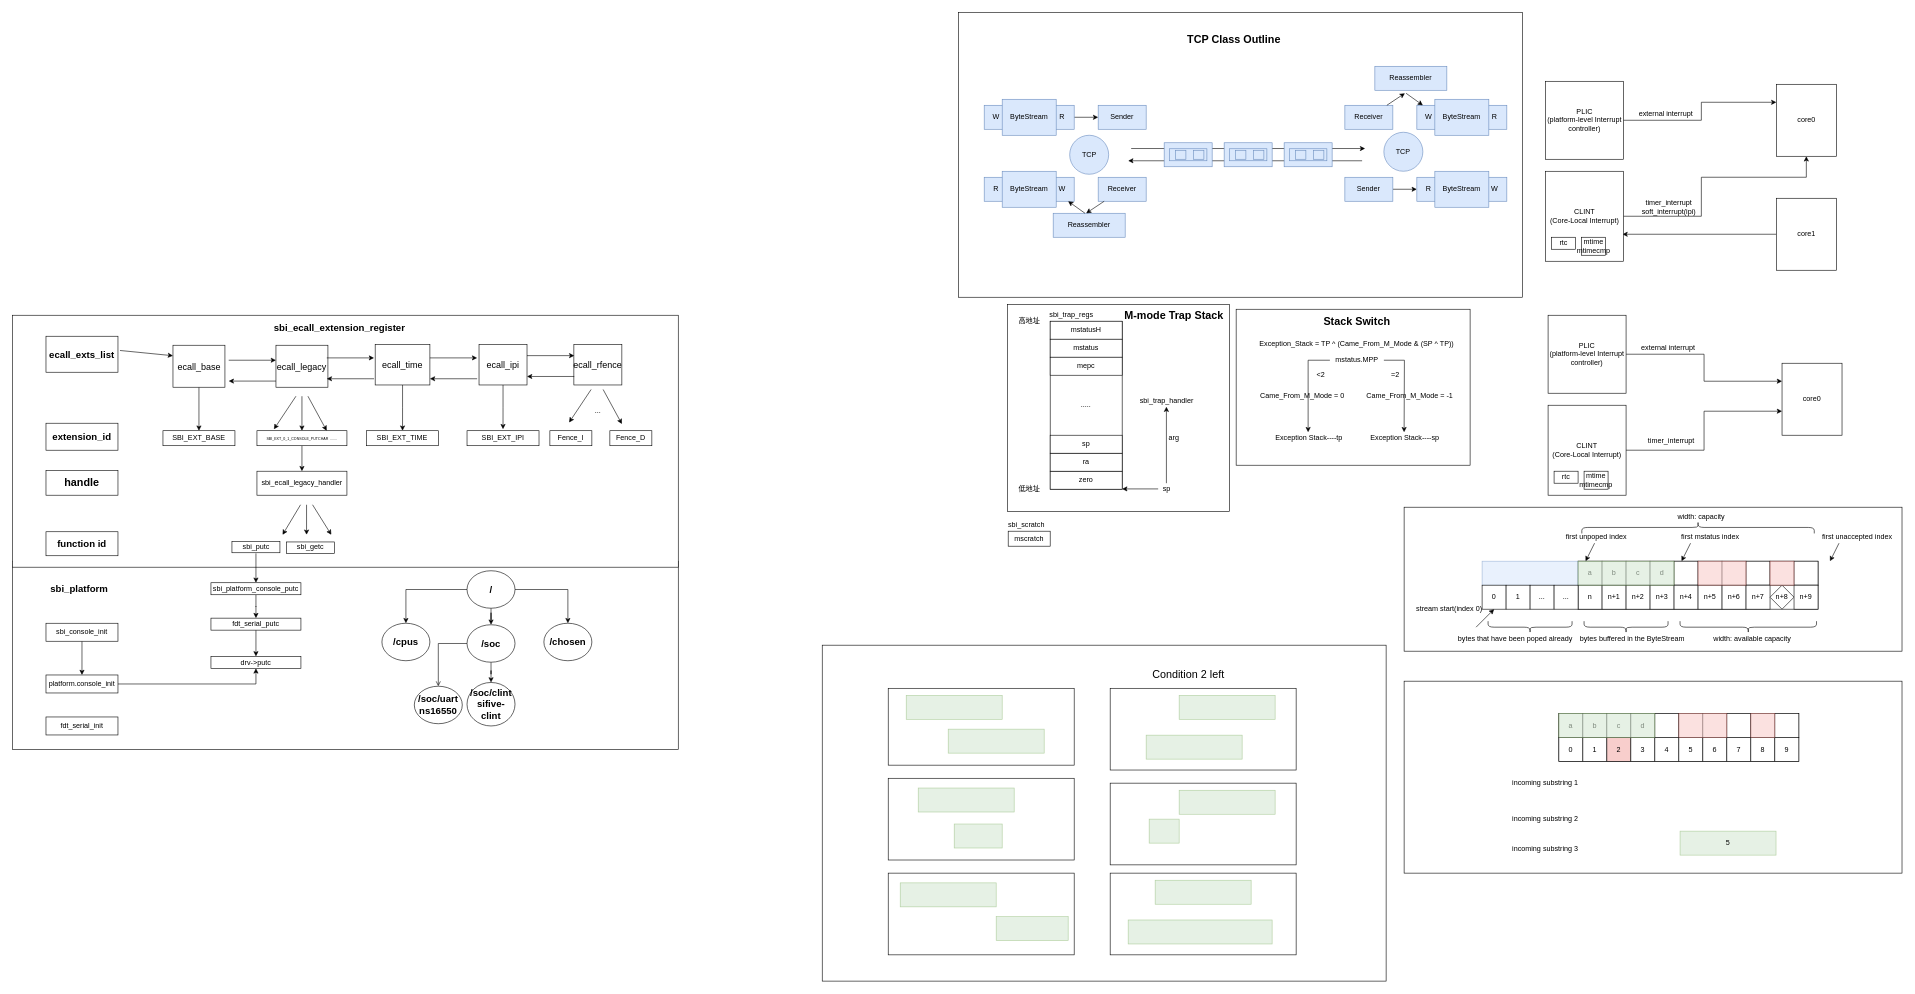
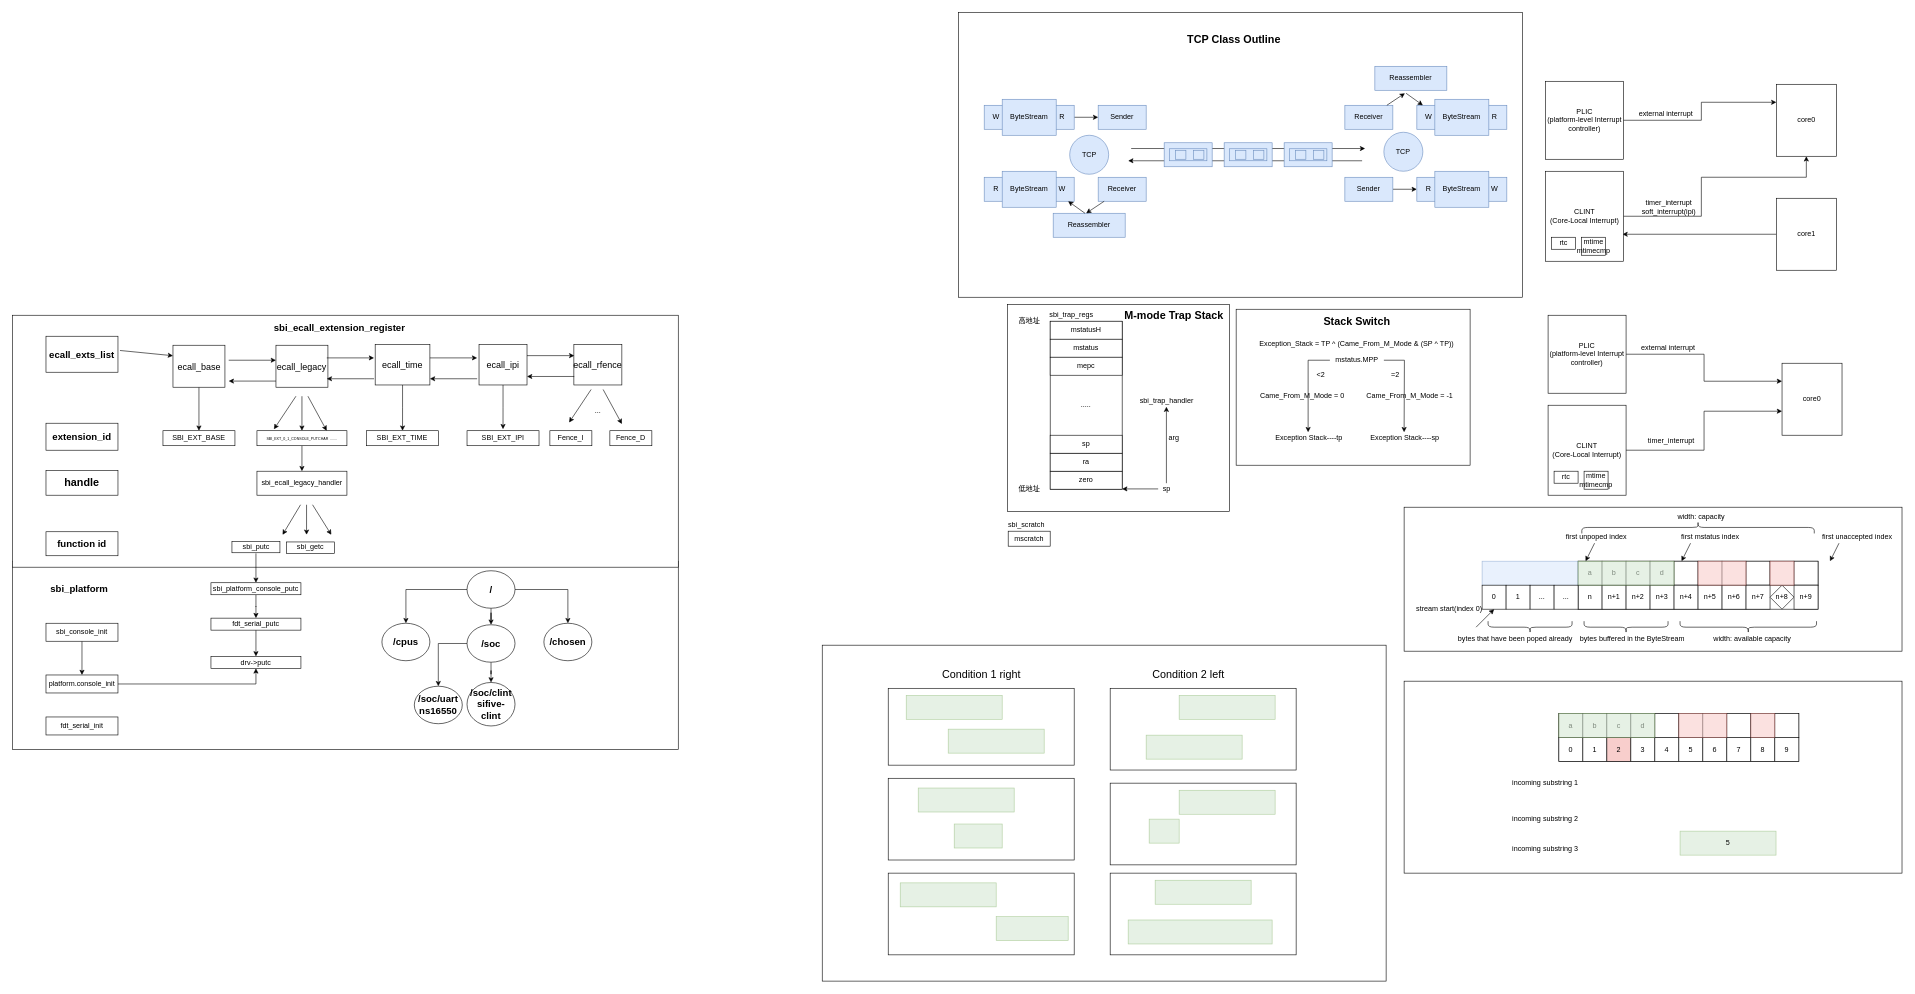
none -> (981, 675)
(438, 682) -> (438, 680)
